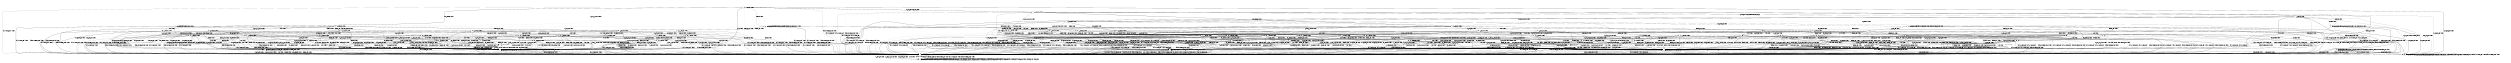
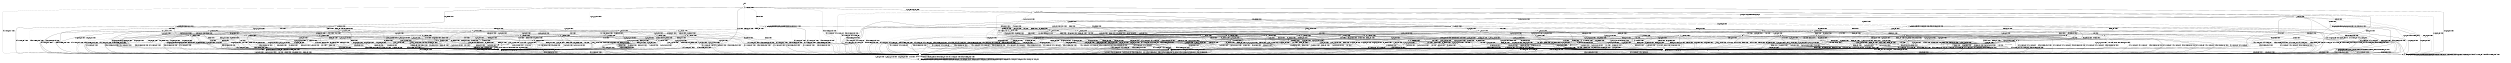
none -> (744, 4)
(1507, 32) -> none
